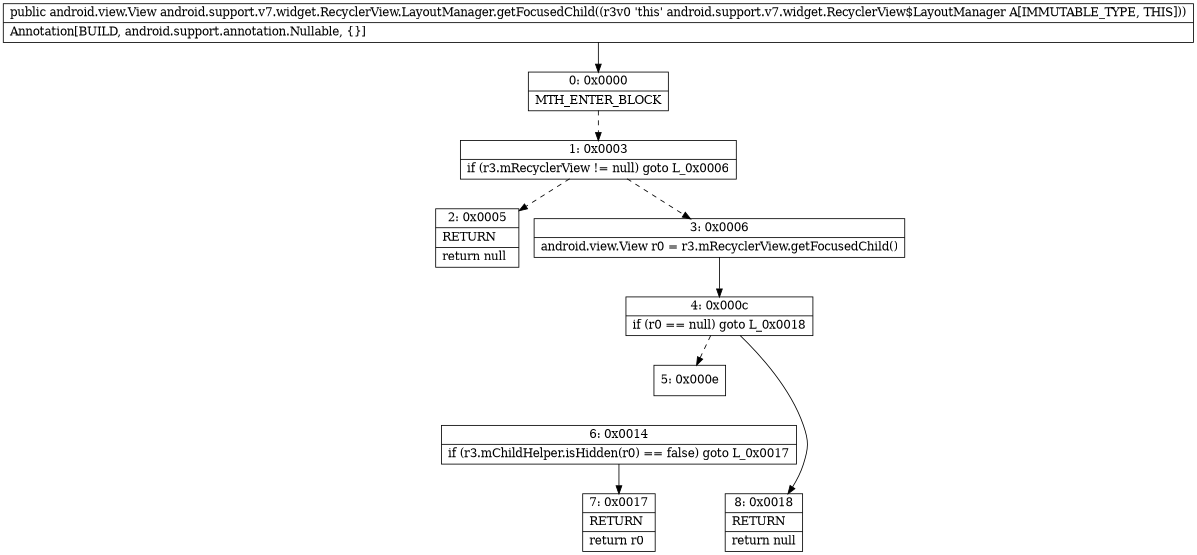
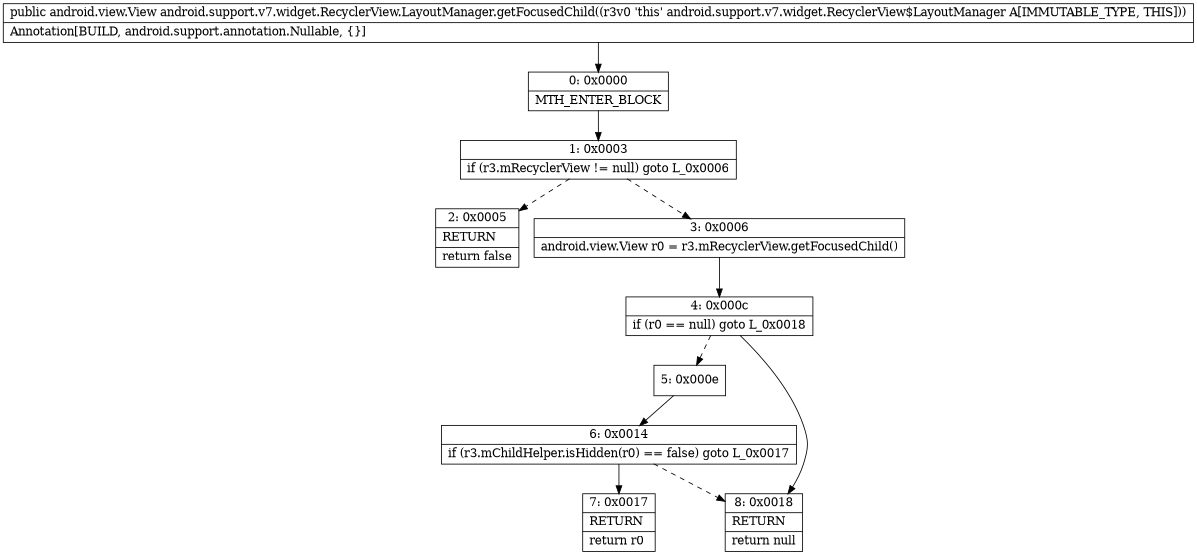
(598, 121) -> (598, 121)
(474, 257) -> (477, 257)
none -> (660, 408)
none -> (686, 481)
